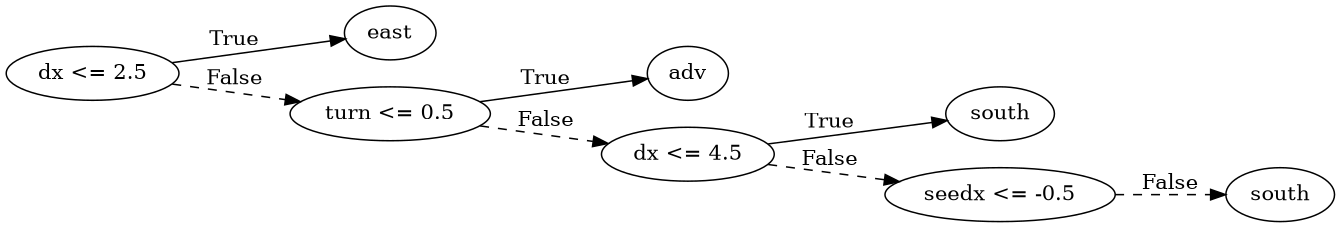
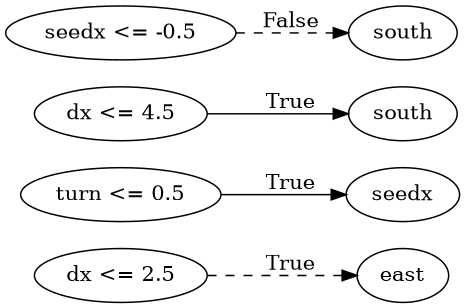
(251, 52) -> (275, 275)
(688, 73) -> (403, 195)
(229, 92) -> none
(537, 134) -> none
(826, 172) -> none
